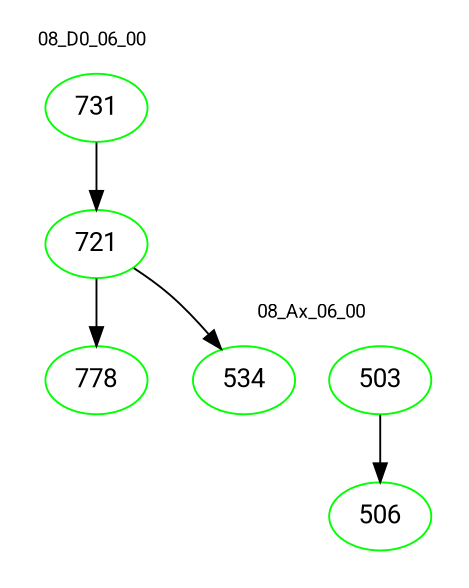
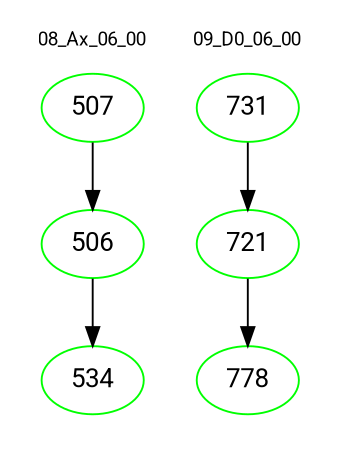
(93, 41) -> (248, 41)
(190, 314) -> (93, 303)
(380, 380) -> (93, 108)
